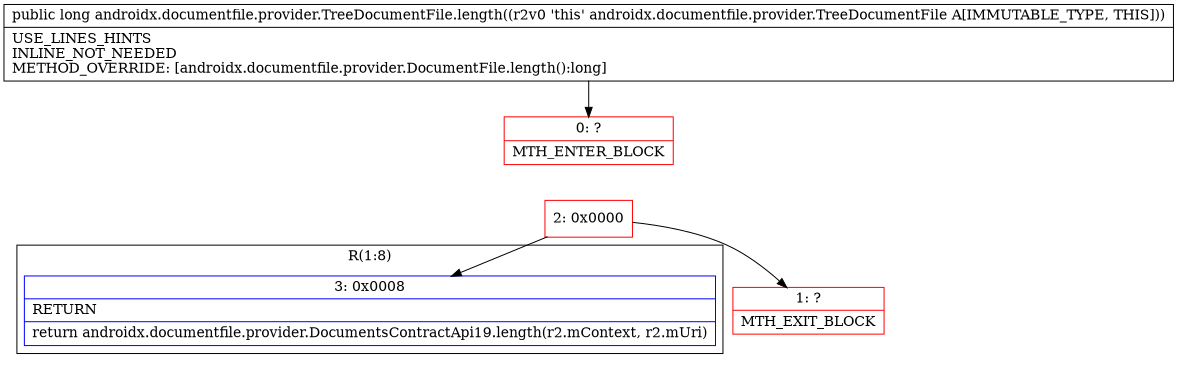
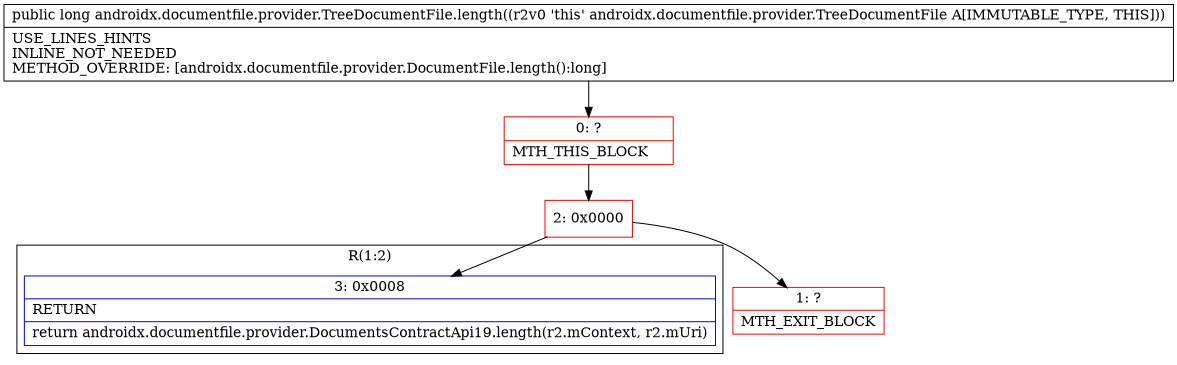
(589, 152) -> (580, 152)
none -> (589, 177)
(370, 257) -> (370, 257)
